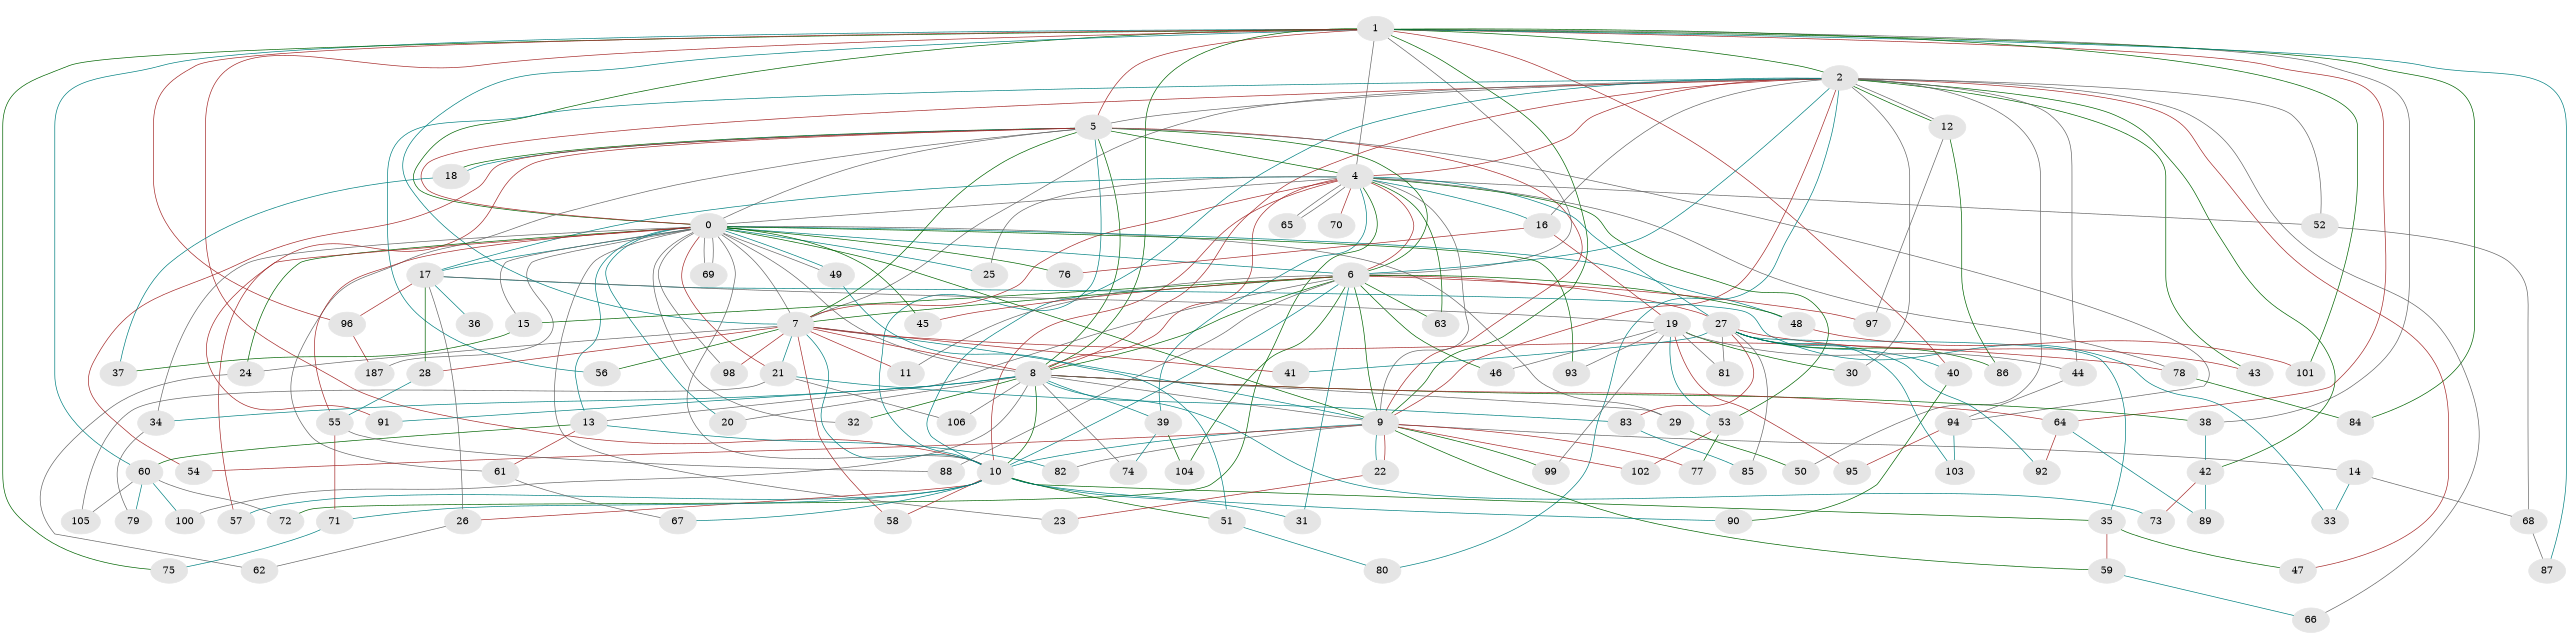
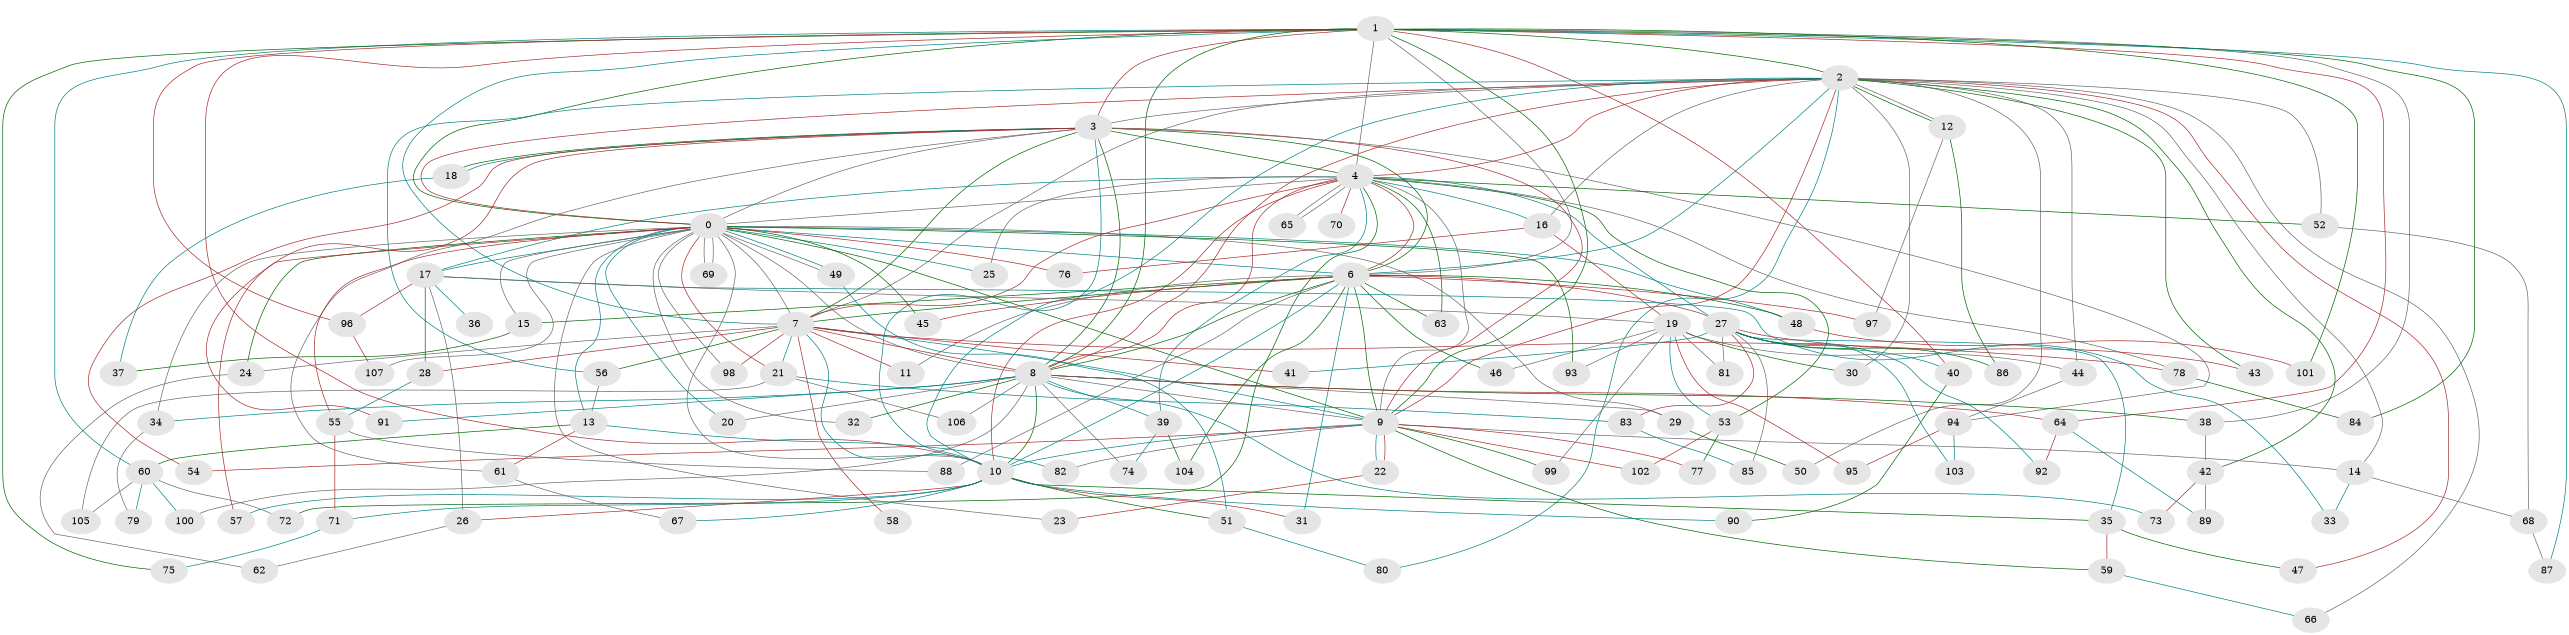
(1094, 127) -> (1094, 127)
none -> (2195, 168)
(1837, 201) -> (1837, 201)
(888, 245) -> (888, 245)
(975, 373) -> (596, 397)
(375, 374) -> (375, 374)
(946, 496) -> none
(1148, 498) -> (1148, 498)
